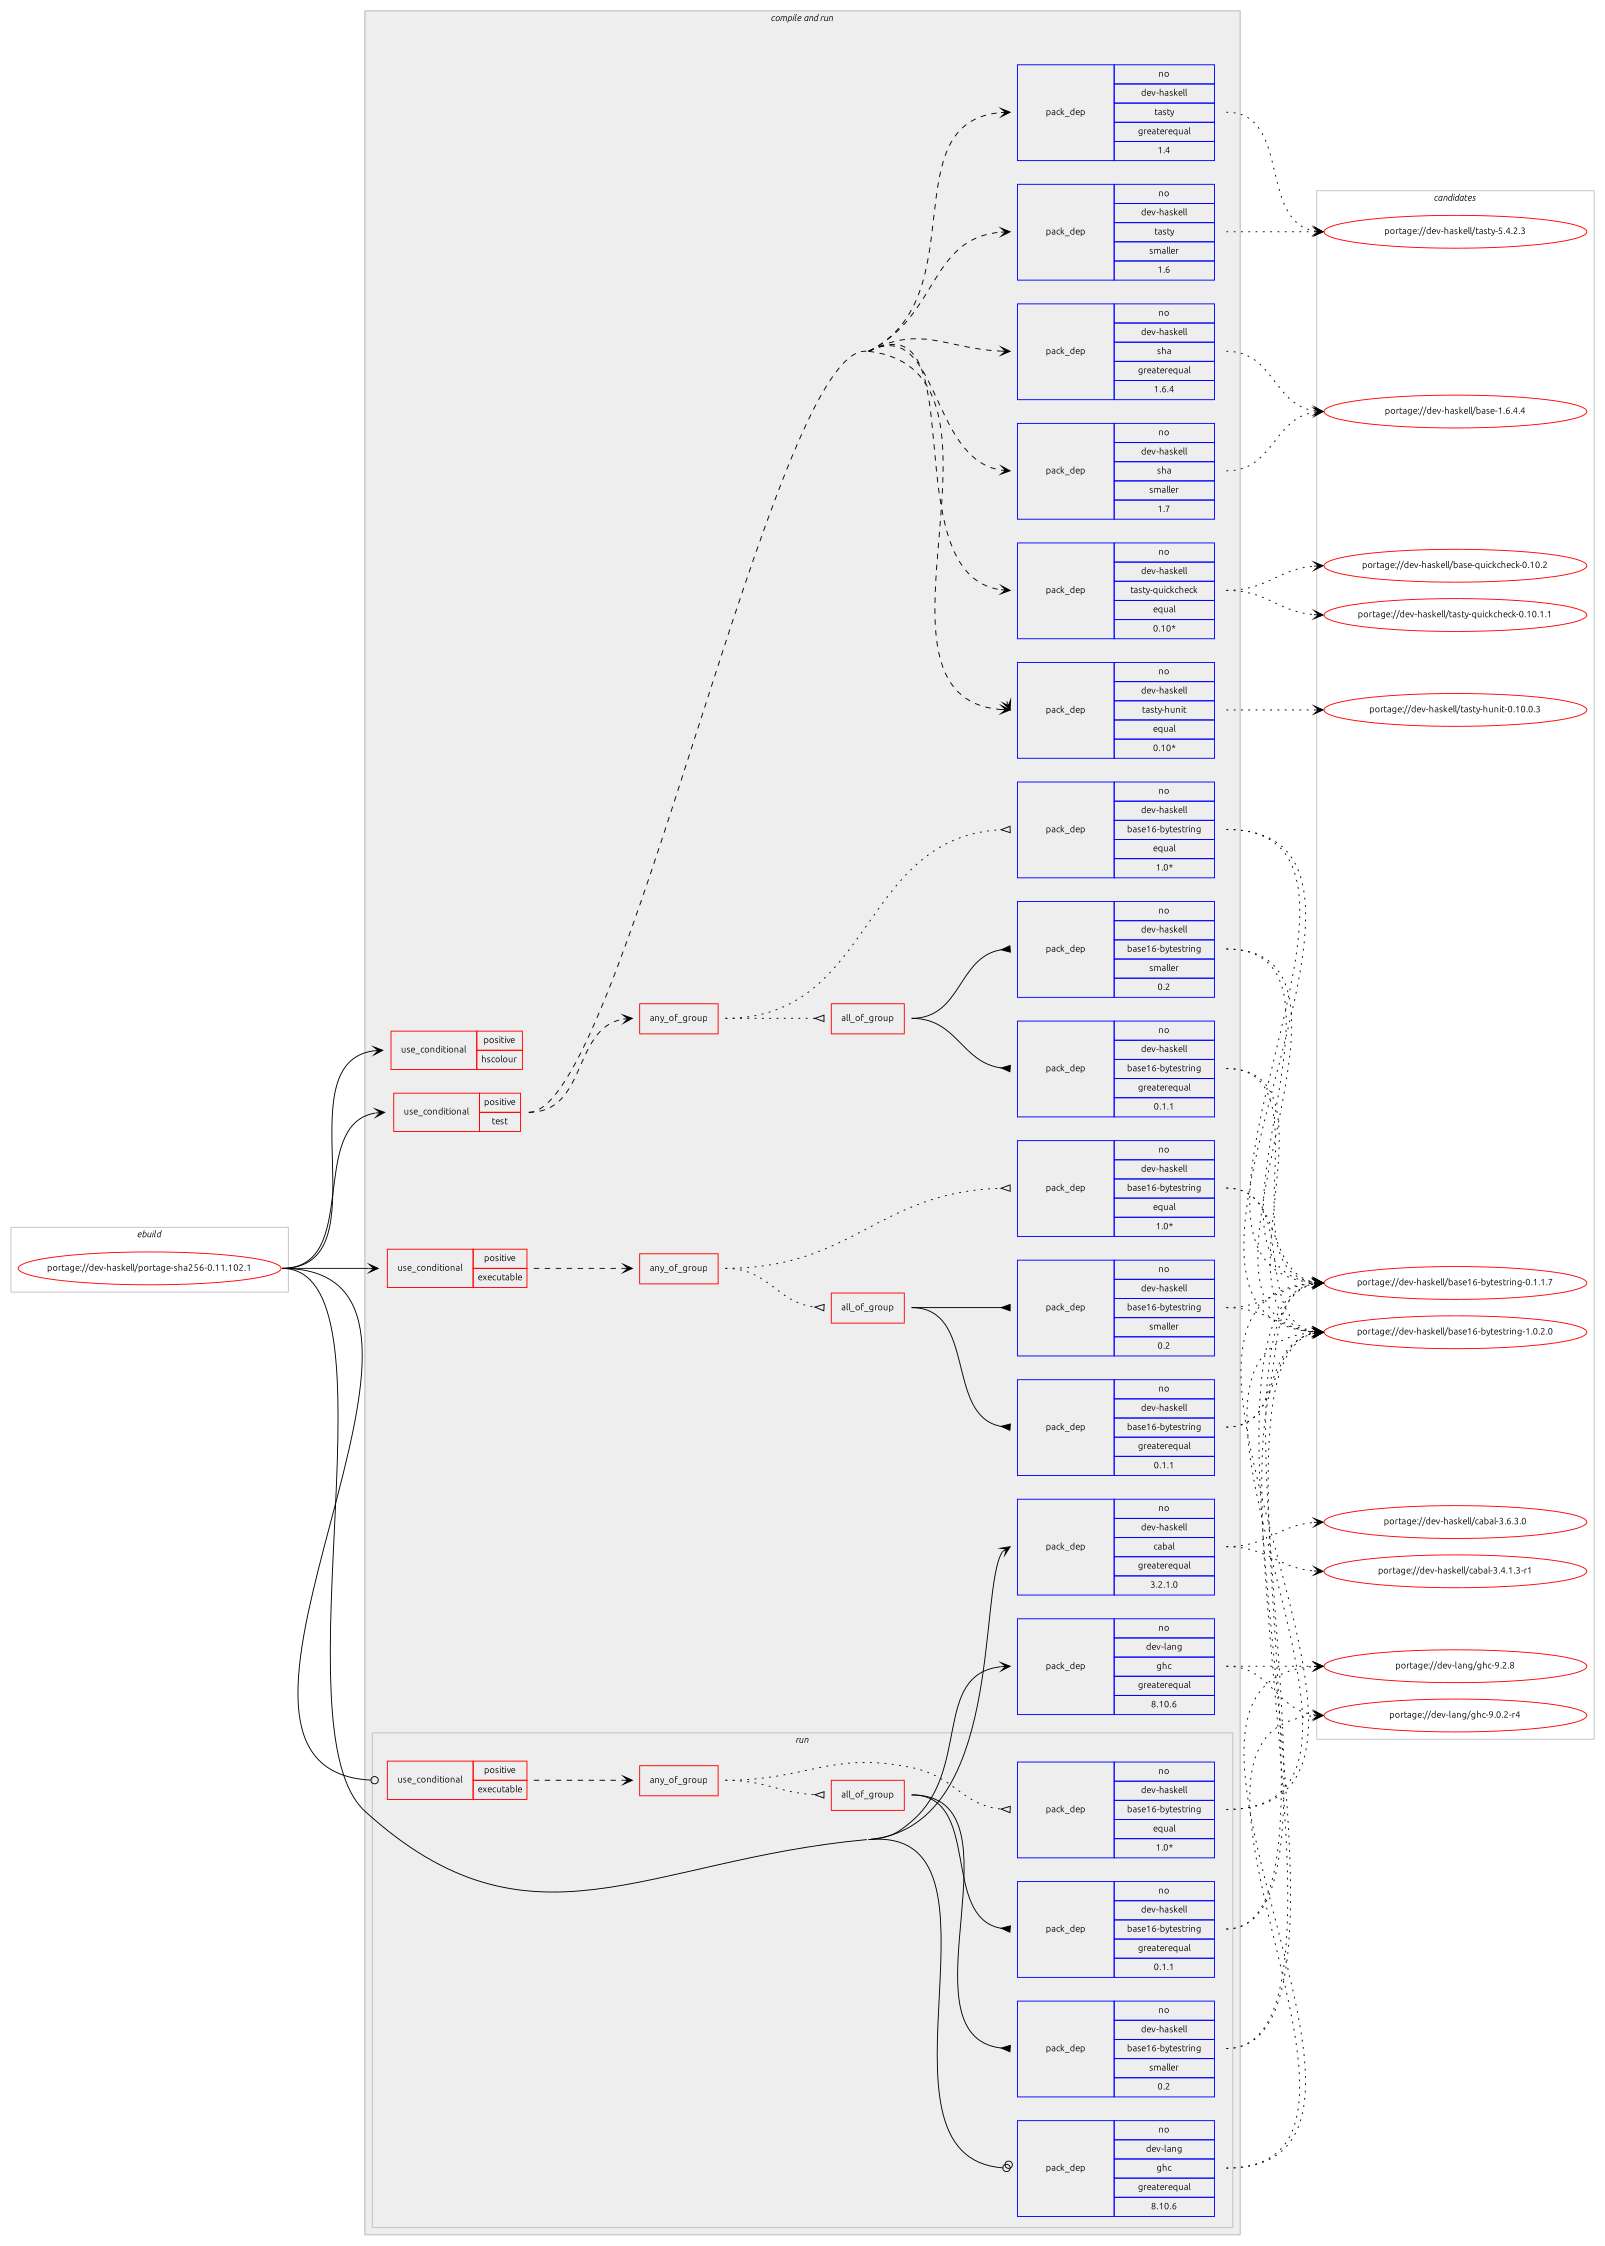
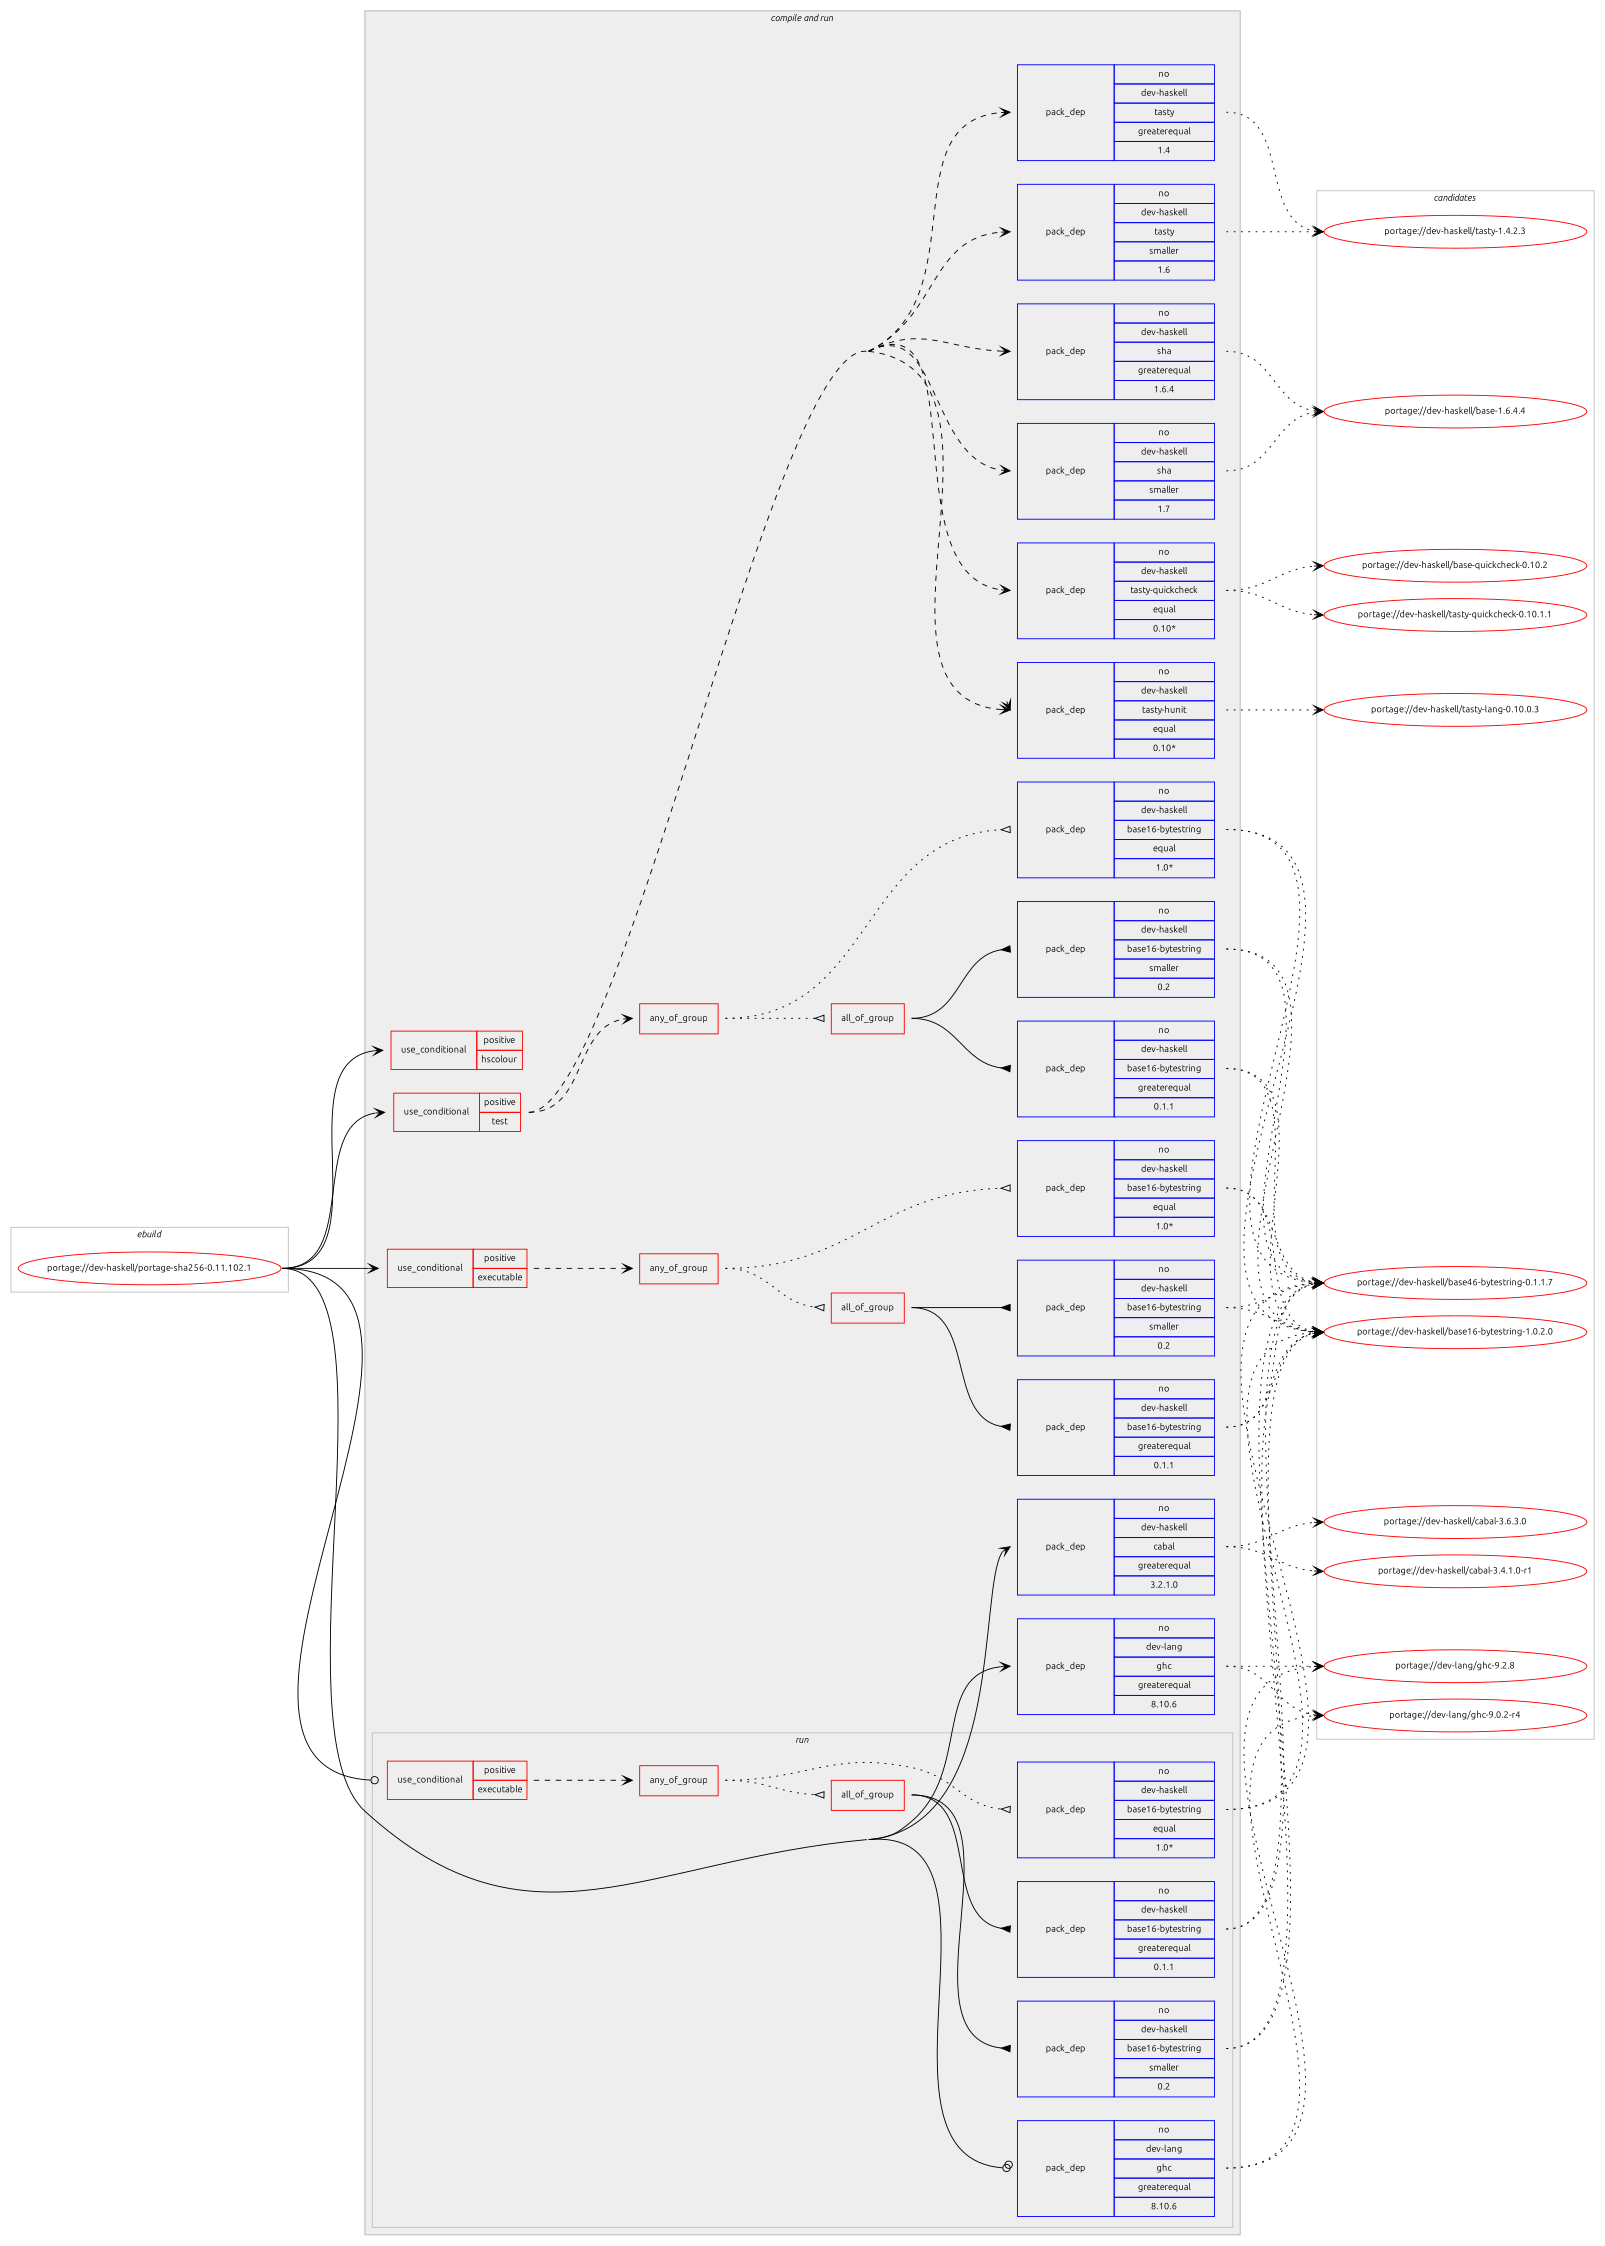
(1455, 232) -> (1455, 232)
(1455, 710) -> (1455, 710)
(1455, 1283) -> (1455, 1283)
(1455, 1571) -> (1455, 1571)
